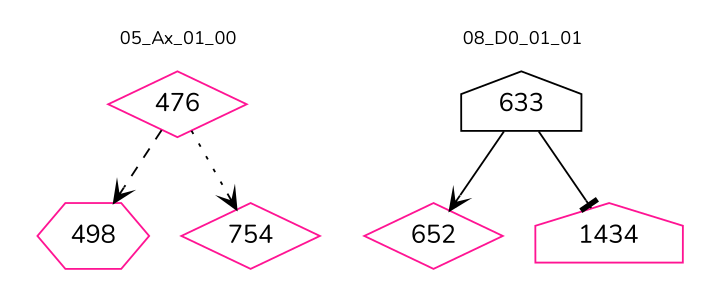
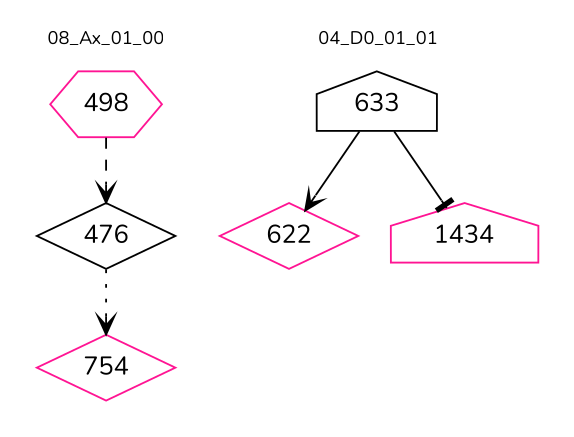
(178, 39) -> (106, 39)
(523, 39) -> (379, 39)
(177, 104) -> (106, 236)
(143, 159) -> (106, 161)
(434, 236) -> (289, 236)
